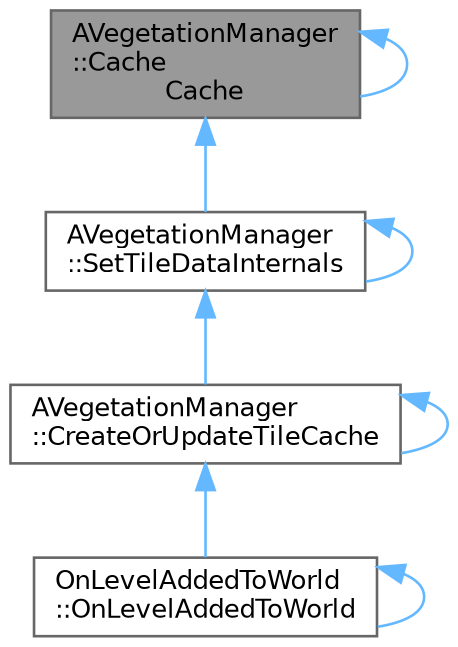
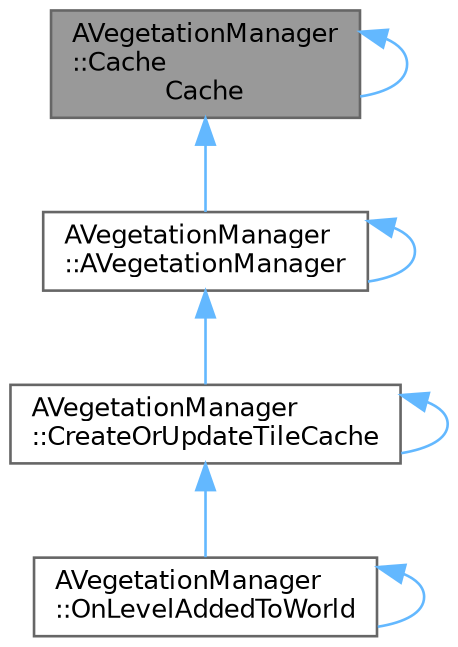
(206, 251) -> (206, 251)
(206, 597) -> (206, 597)
